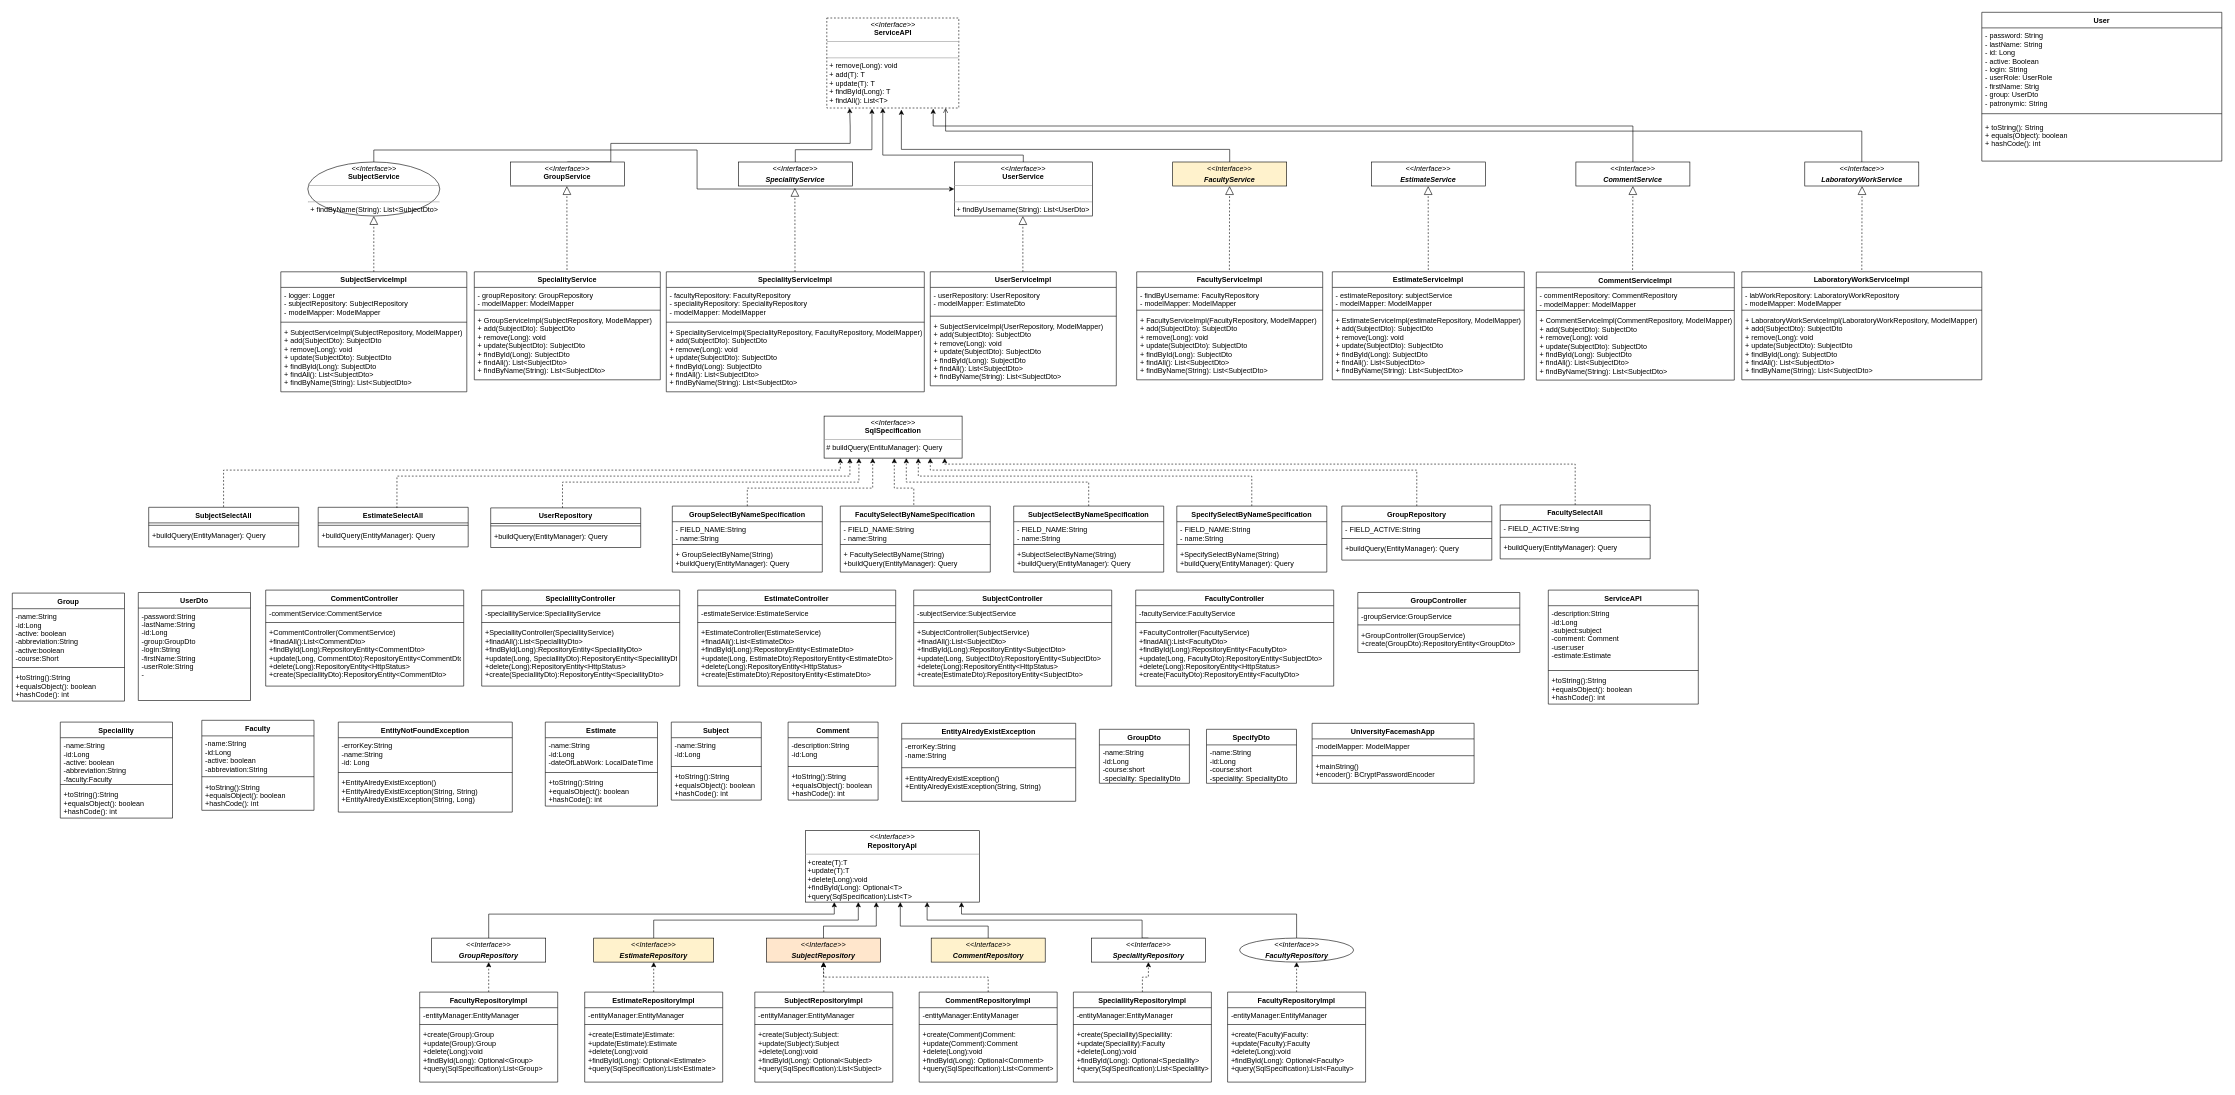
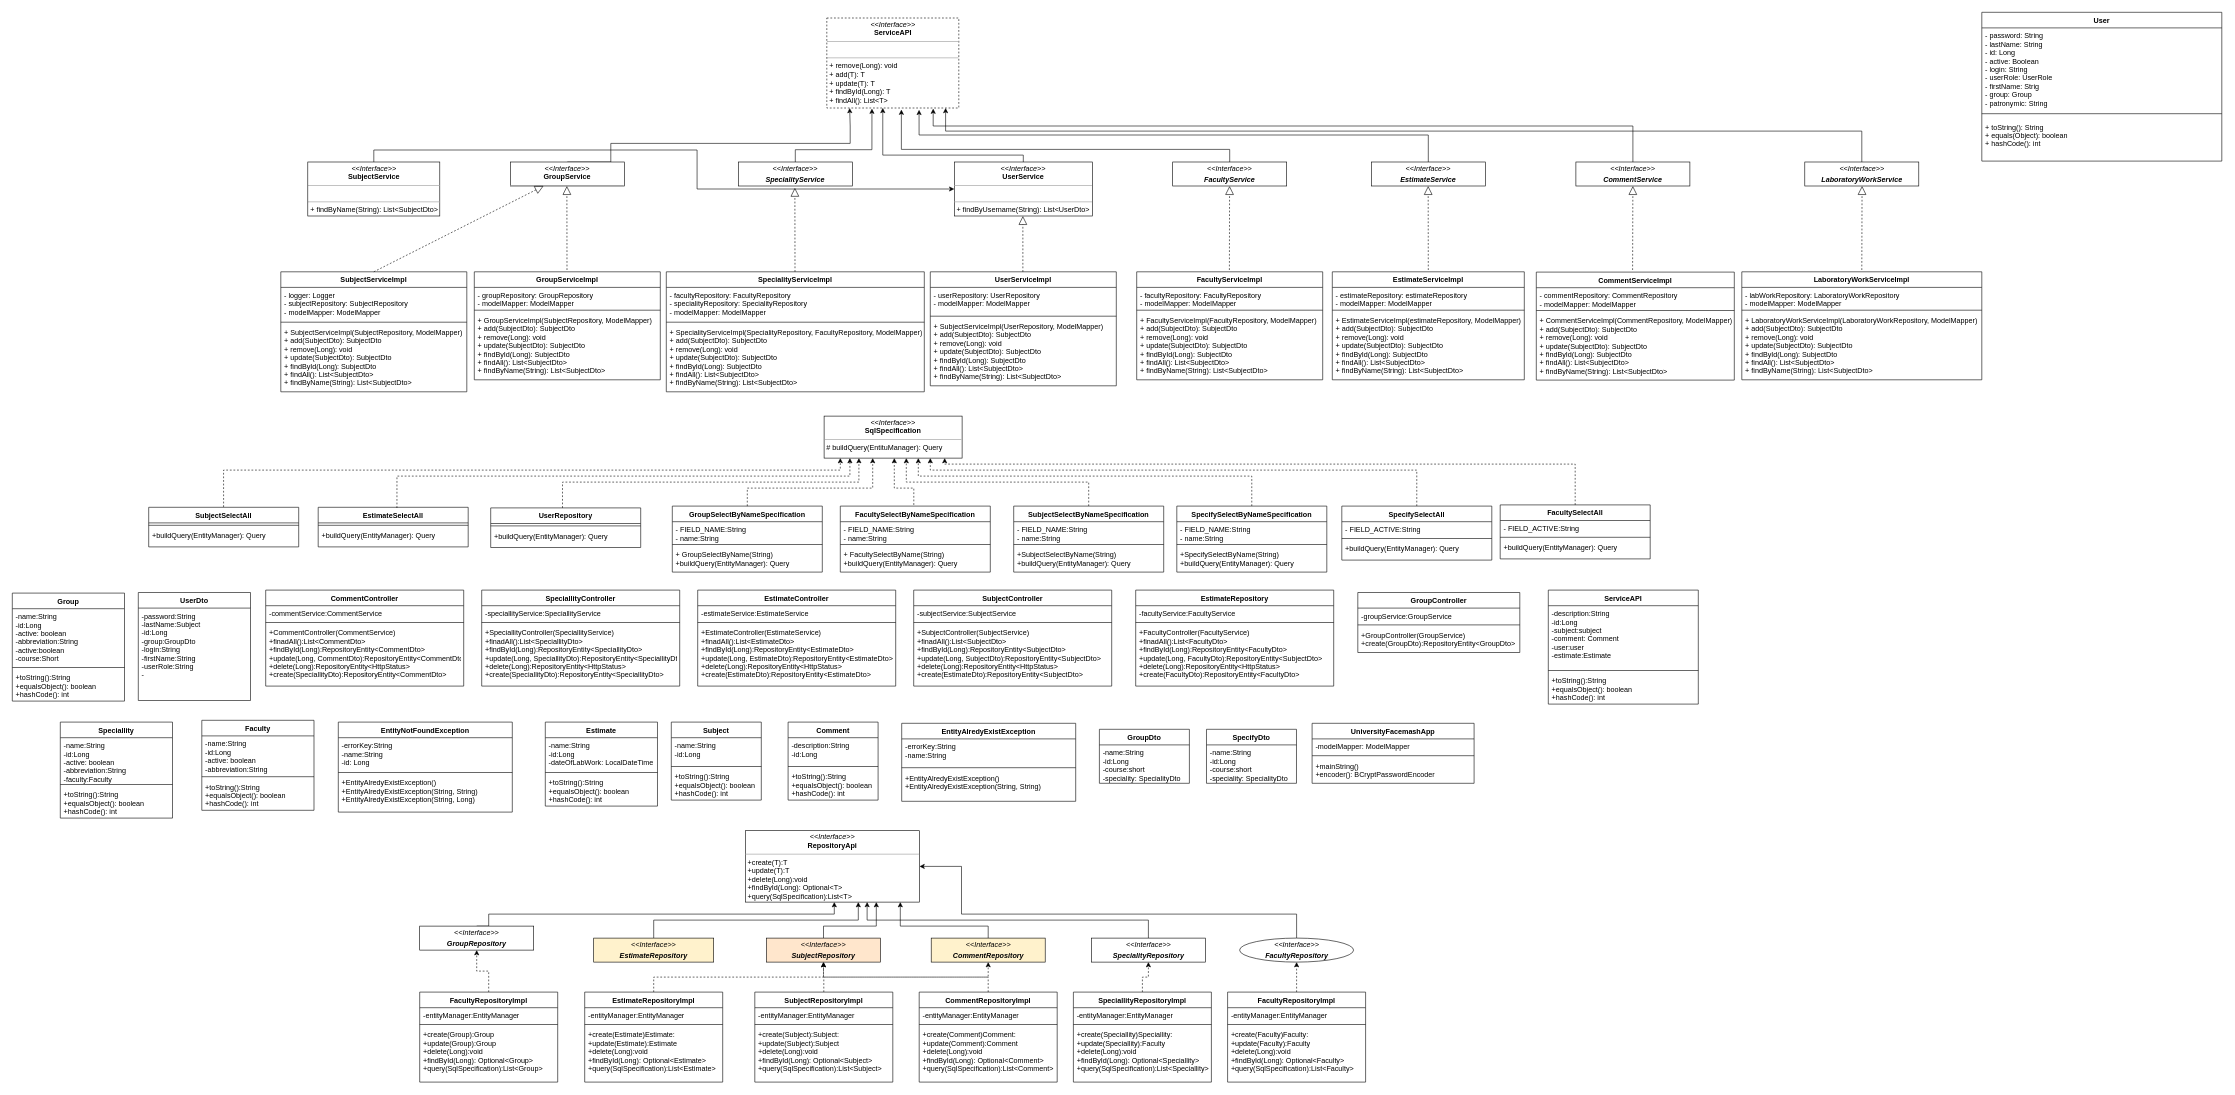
(2018, 36) -> (2018, 36)
(946, 111) -> (946, 113)
none -> (919, 135)
(1230, 174) -> (1230, 174)
(374, 189) -> (374, 189)
(374, 249) -> (454, 231)
(567, 280) -> (567, 280)
(993, 296) -> (993, 296)
(1205, 296) -> (1210, 296)
(1403, 296) -> (1410, 296)
(1416, 514) -> (1416, 514)
(1234, 598) -> (1234, 598)
(172, 616) -> (172, 616)
(893, 866) -> (833, 866)
(489, 950) -> (477, 938)
(654, 967) -> (736, 977)
(824, 979) -> (988, 967)
